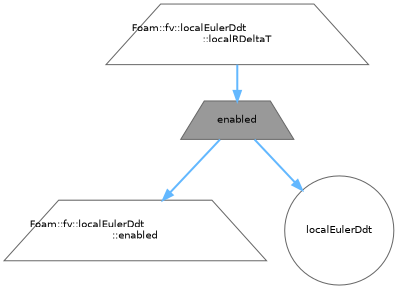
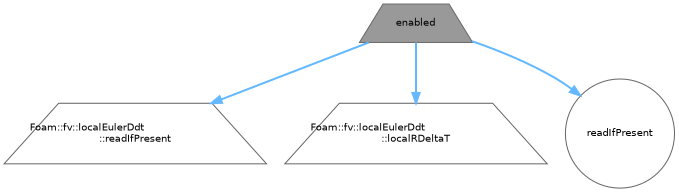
(237, 78) -> (416, 68)
(135, 230) -> (135, 134)
(339, 230) -> (620, 134)
